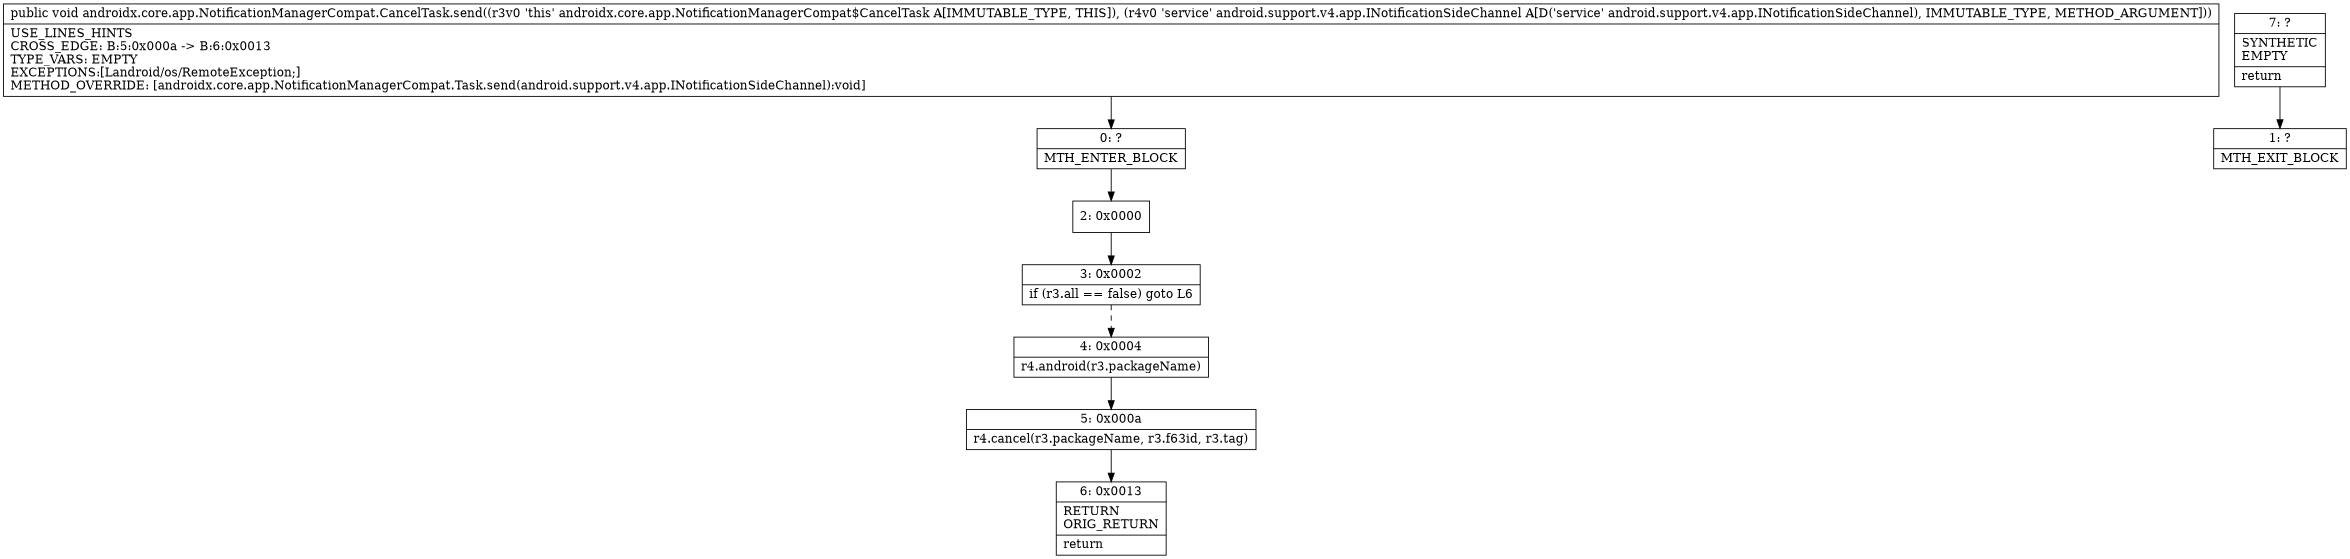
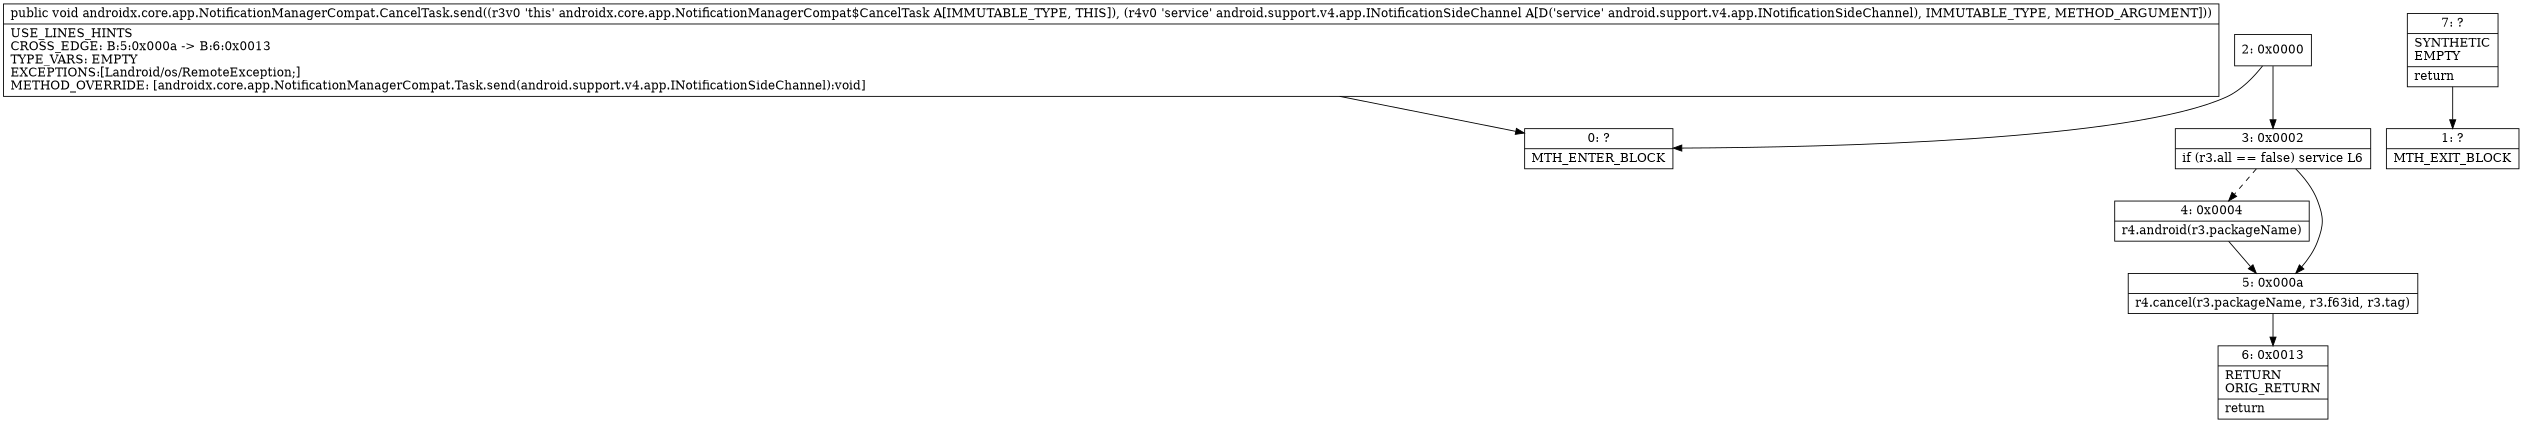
(1111, 180) -> (1980, 138)
none -> (2322, 217)
(1111, 294) -> (2273, 158)
